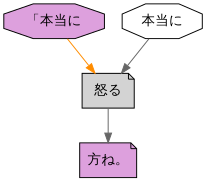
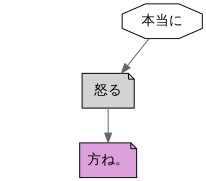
(54, 21) -> none
